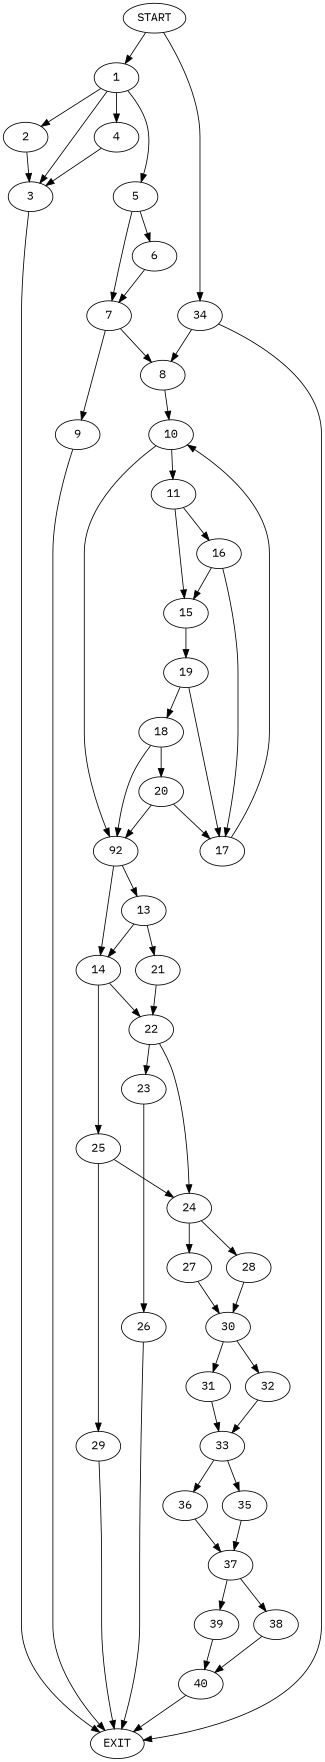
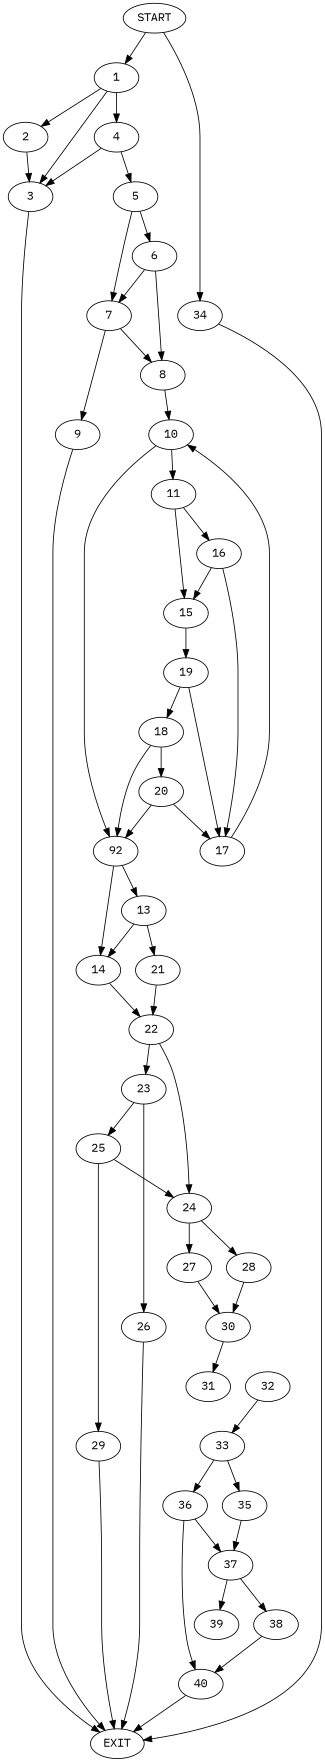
(148, 130) -> (125, 163)
(184, 342) -> (158, 311)
(98, 1055) -> (124, 1116)
(246, 1354) -> none
(214, 1412) -> none
(210, 1650) -> (182, 1591)
